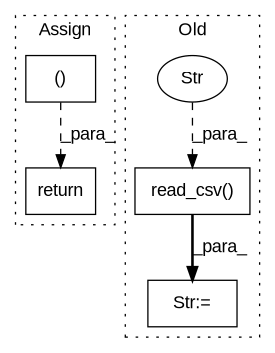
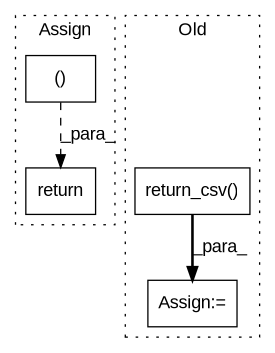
(192, 79) -> none
(192, 191) -> (192, 191)
(192, 304) -> (192, 304)
